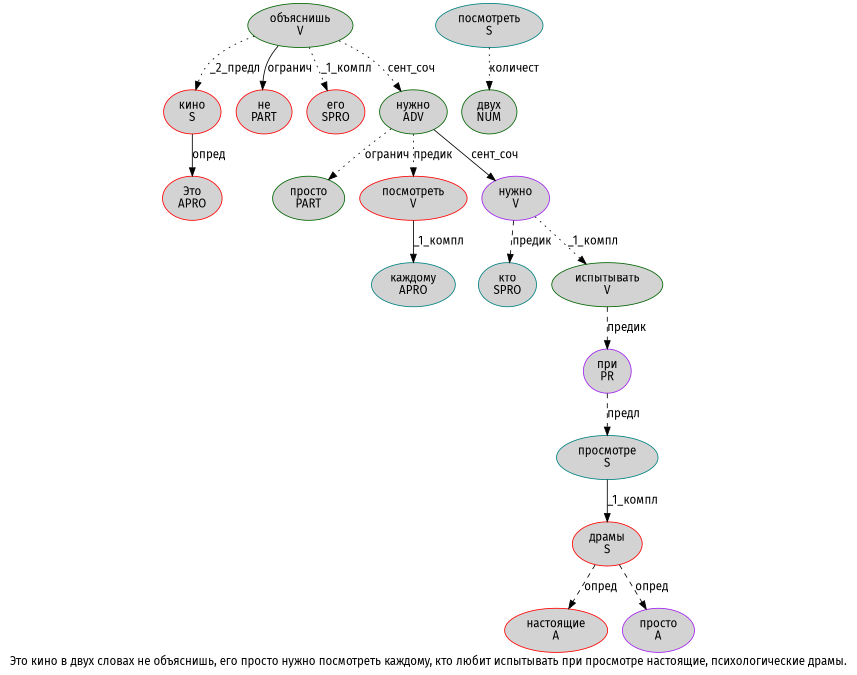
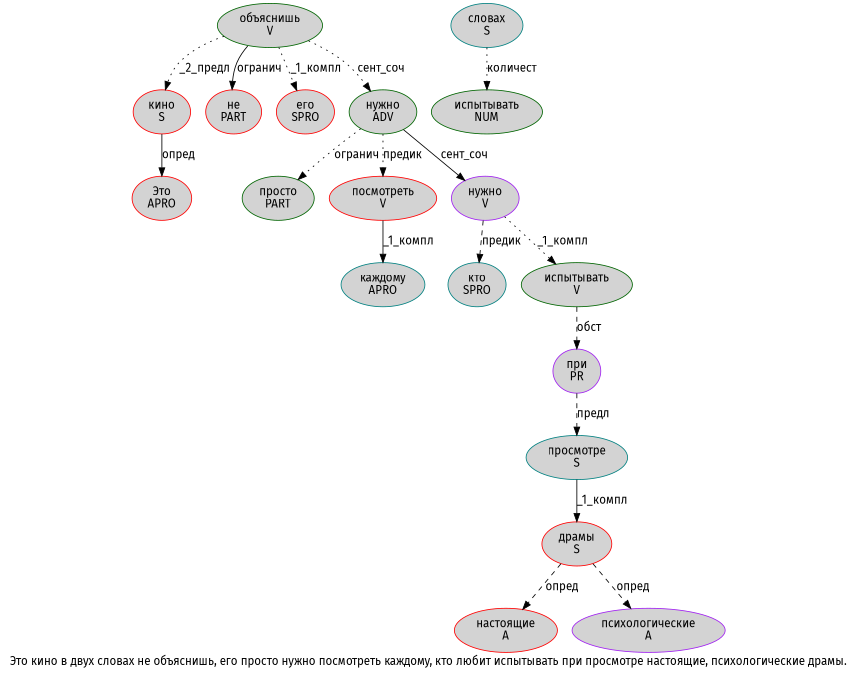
(489, 25) -> (487, 25)
(489, 112) -> (487, 112)
(627, 328) -> (589, 328)
(658, 630) -> (649, 630)
